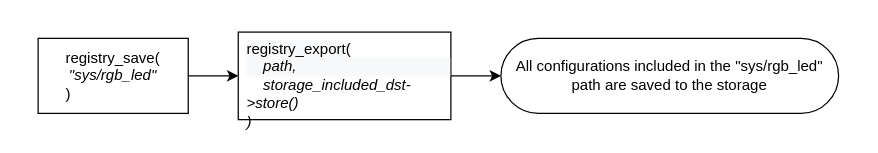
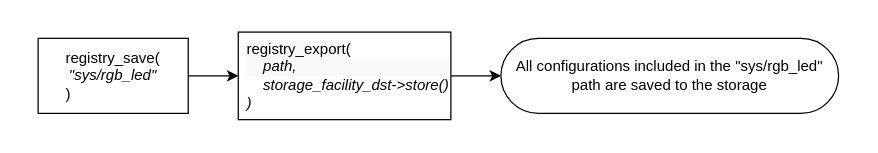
(349, 86) -> (349, 86)
